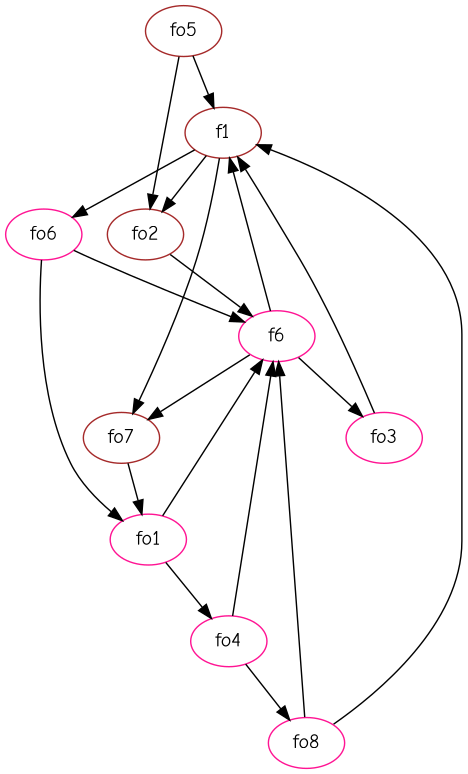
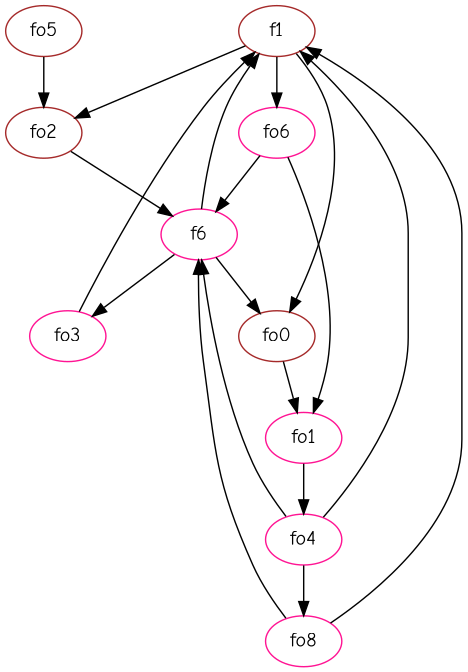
(201, 75) -> (408, 285)
(121, 438) -> (277, 336)
(209, 444) -> none
